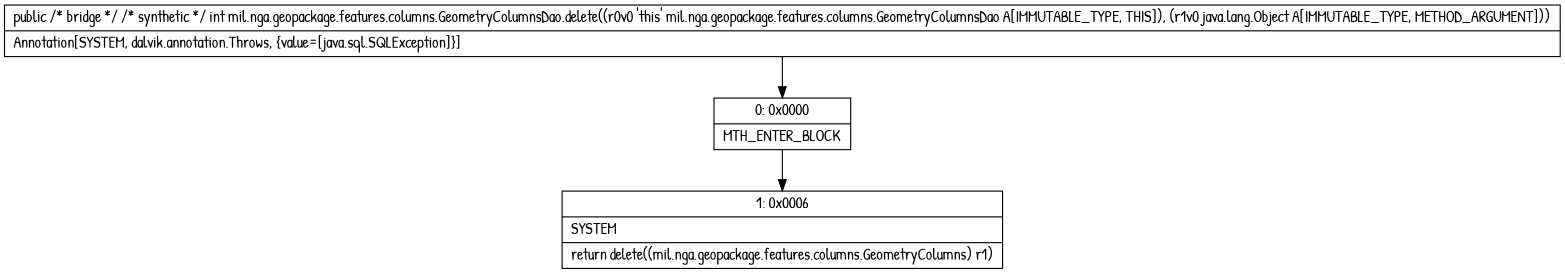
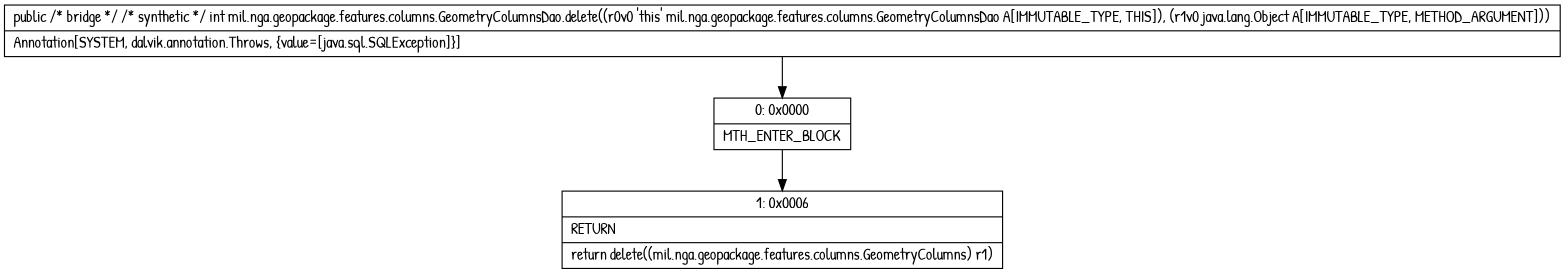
(594, 229) -> (593, 229)
